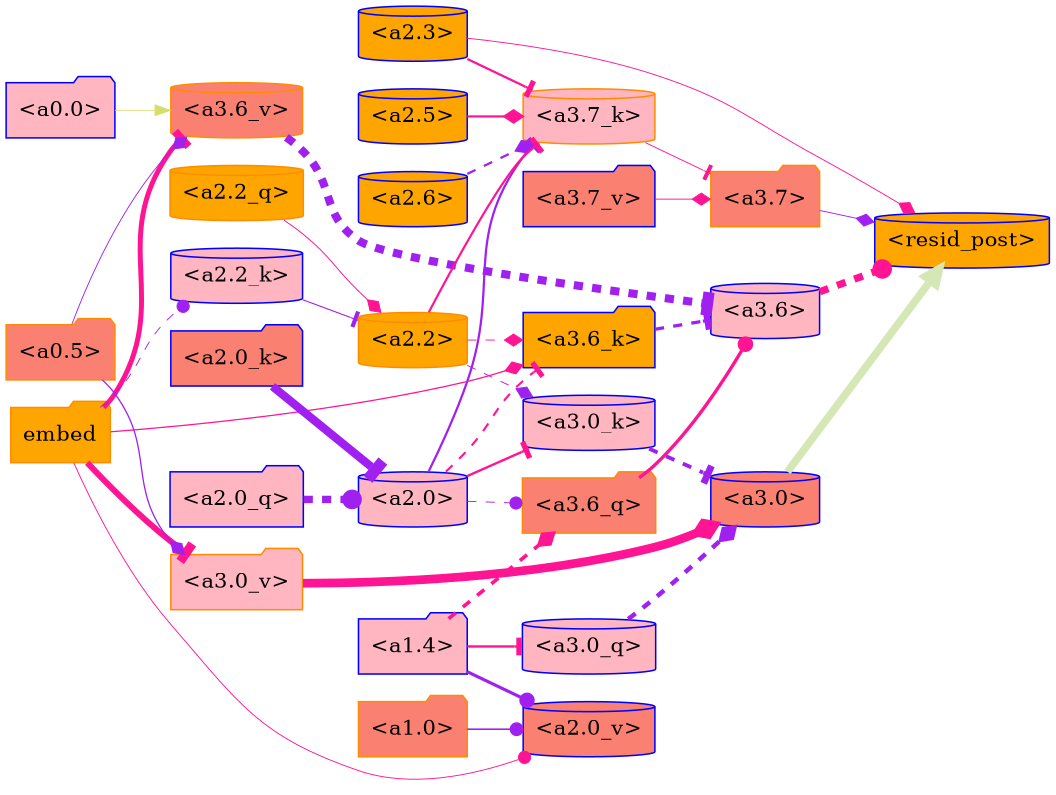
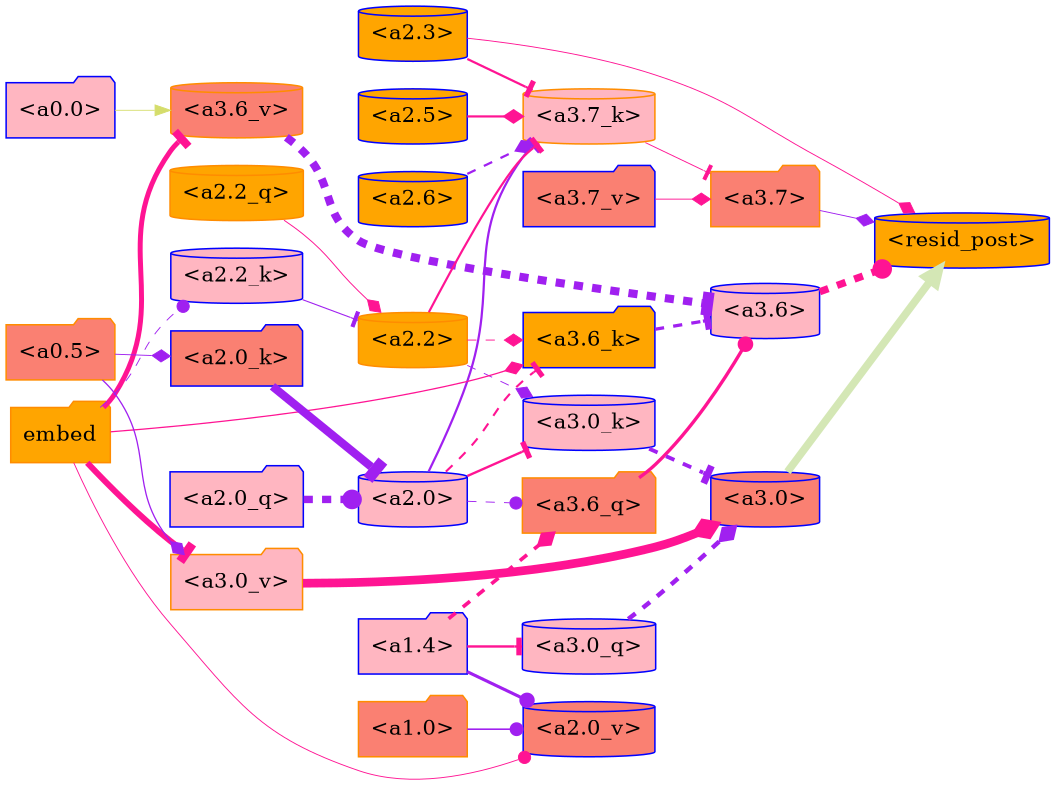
(114, 232) -> (133, 355)
